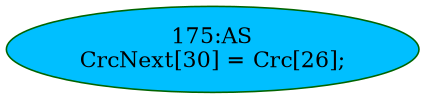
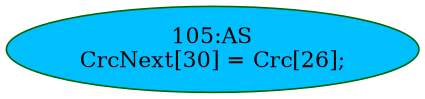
(213, 49) -> (213, 49)
